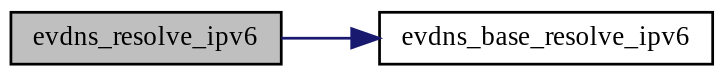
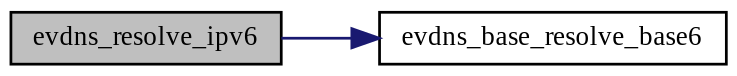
(546, 38) -> (553, 38)
